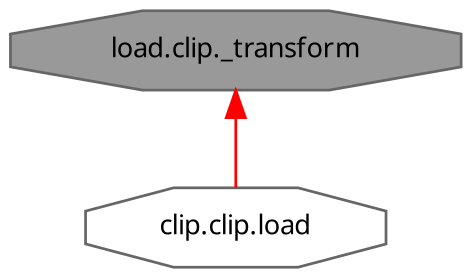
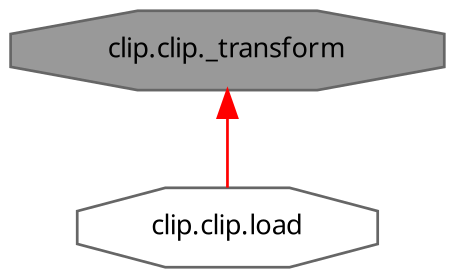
(236, 50) -> (227, 50)
